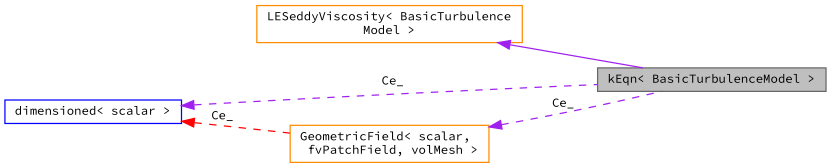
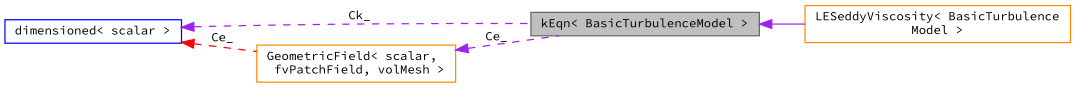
(577, 56) -> (788, 24)
(390, 81) -> (356, 16)
